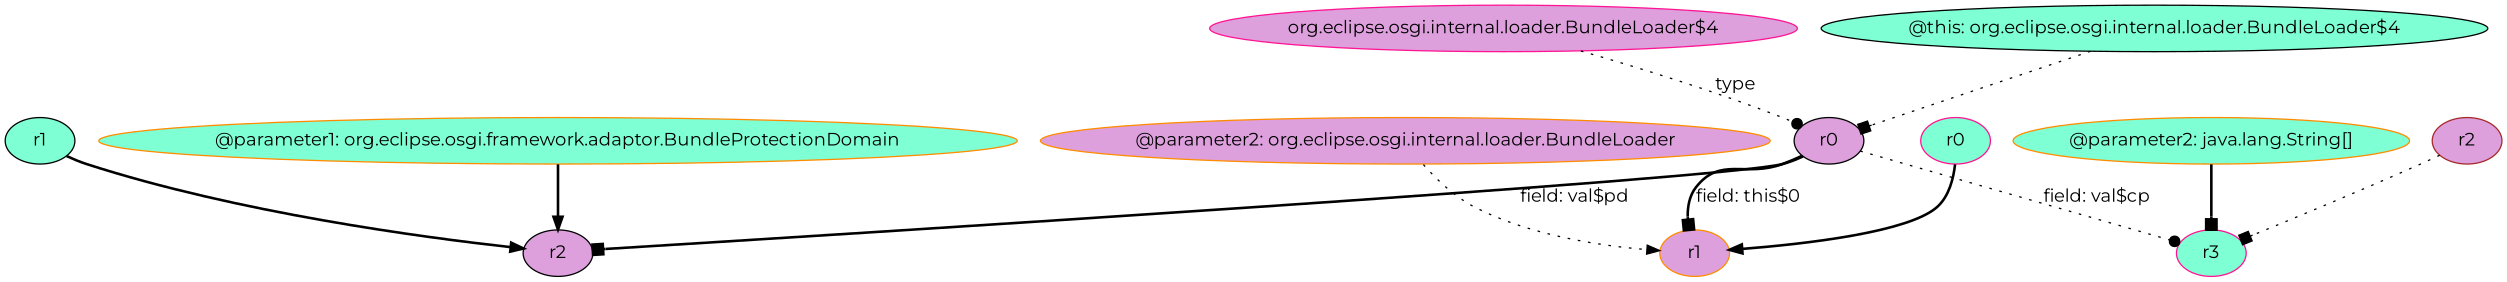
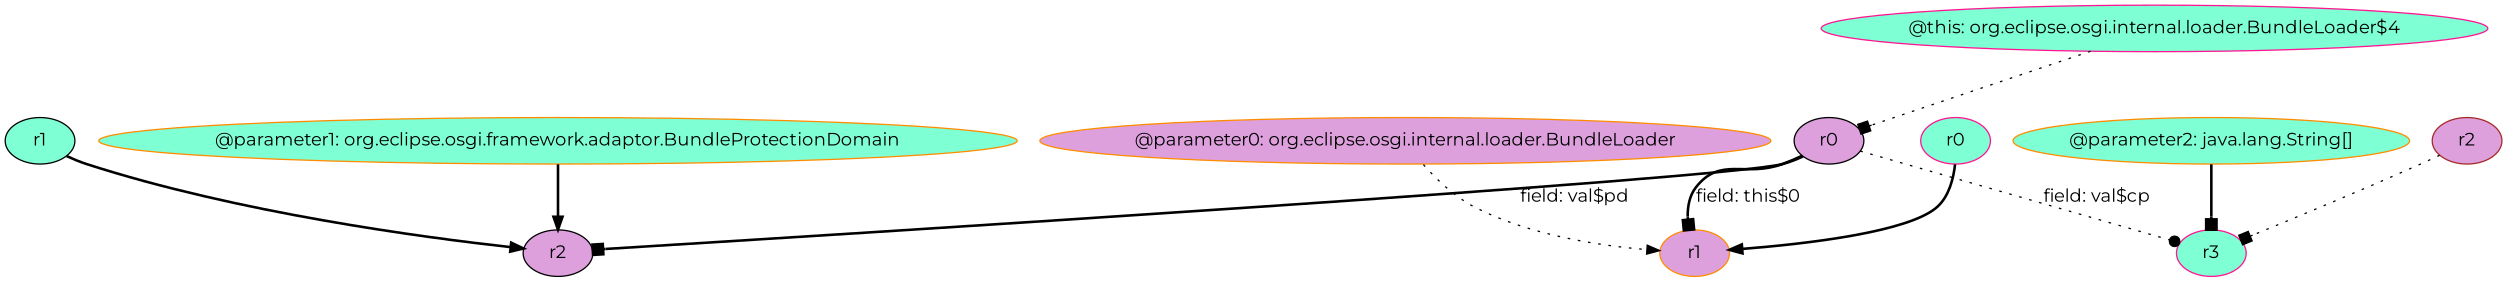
(1504, 28) -> none
(2154, 28) -> (2154, 28)
(1405, 141) -> (1405, 141)
